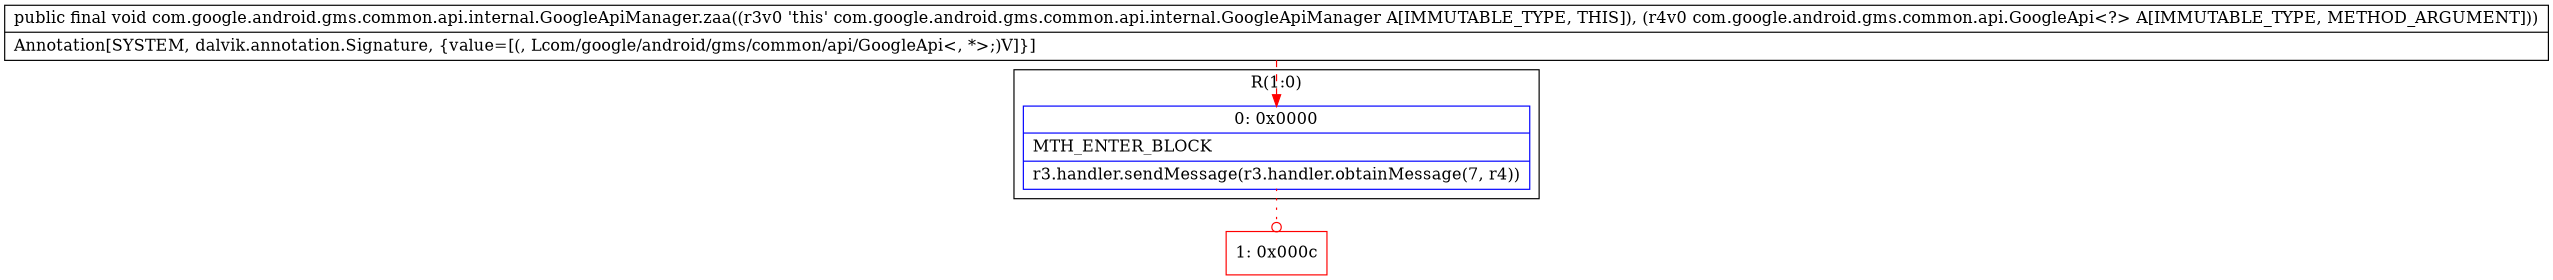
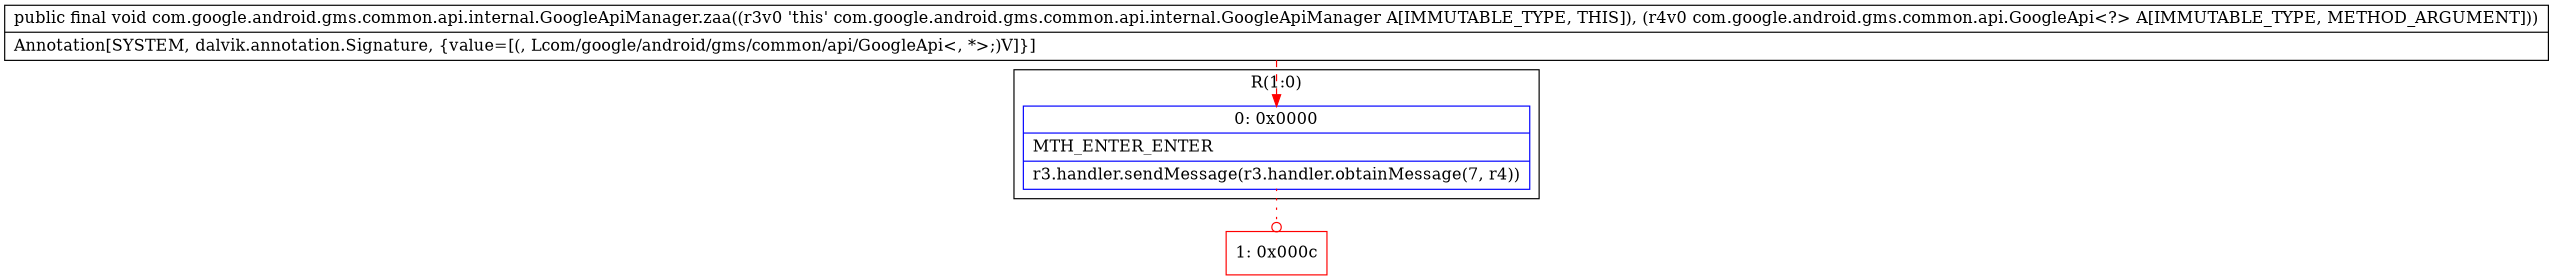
(1123, 147) -> (1123, 147)
